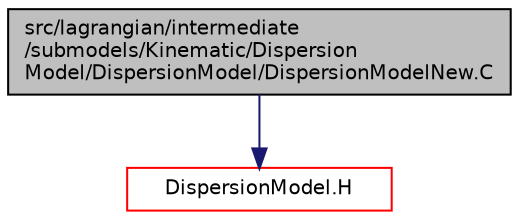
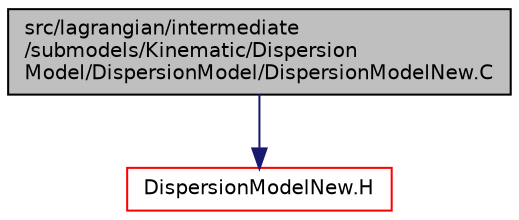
(259, 189) -> (259, 189)
